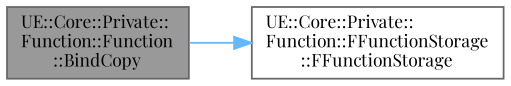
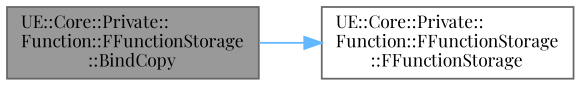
(98, 43) -> (133, 43)
